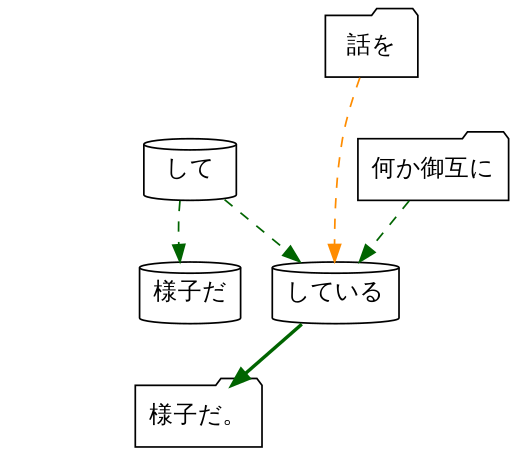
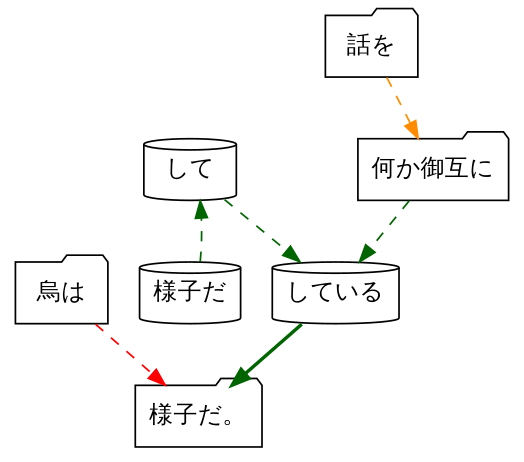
(339, 160) -> (398, 100)
(179, 223) -> (202, 240)
none -> (62, 293)
